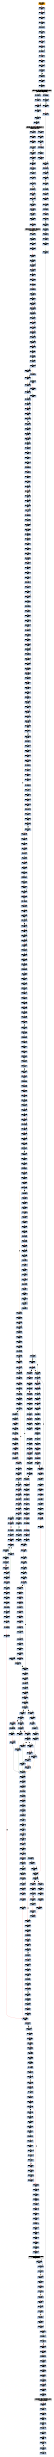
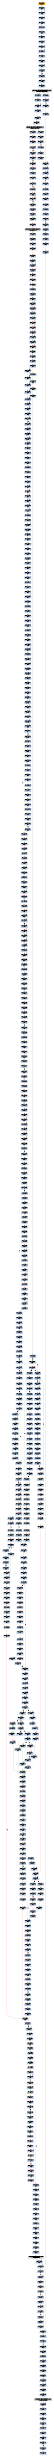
none -> (30, 1434)
